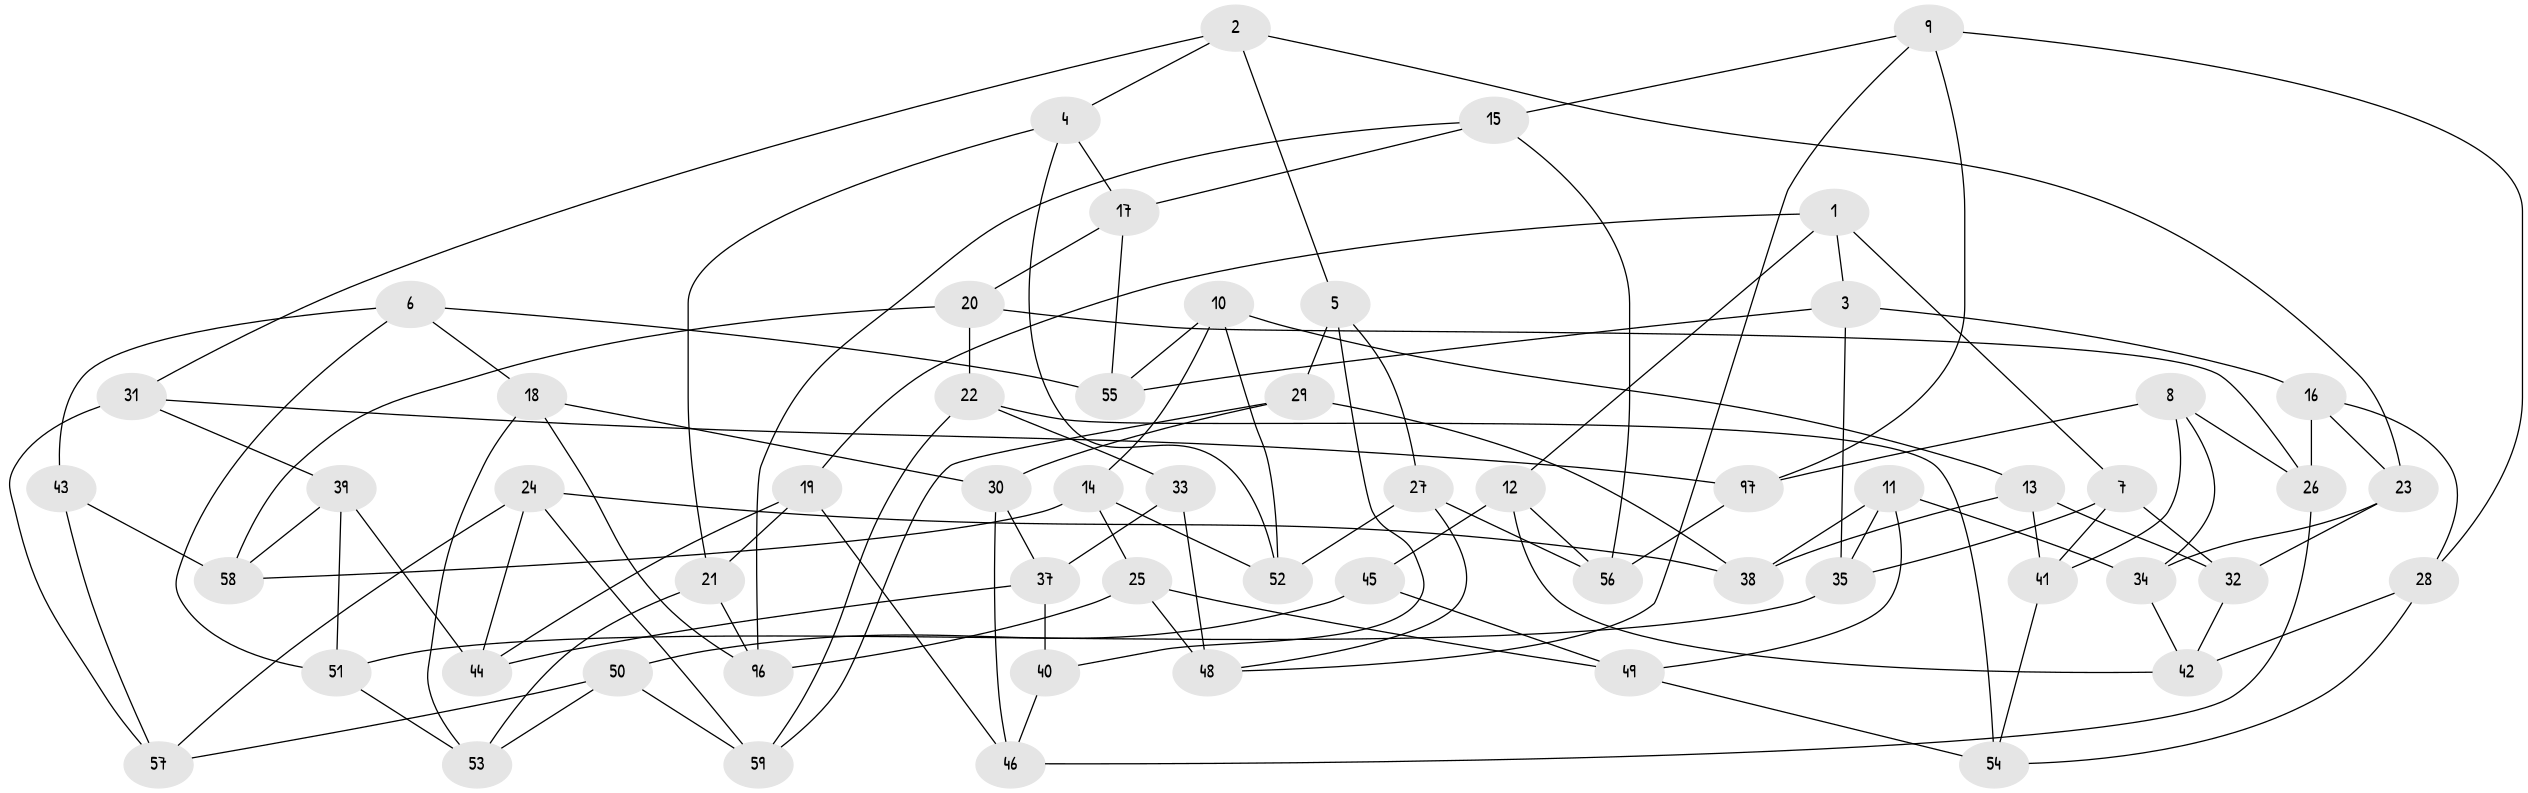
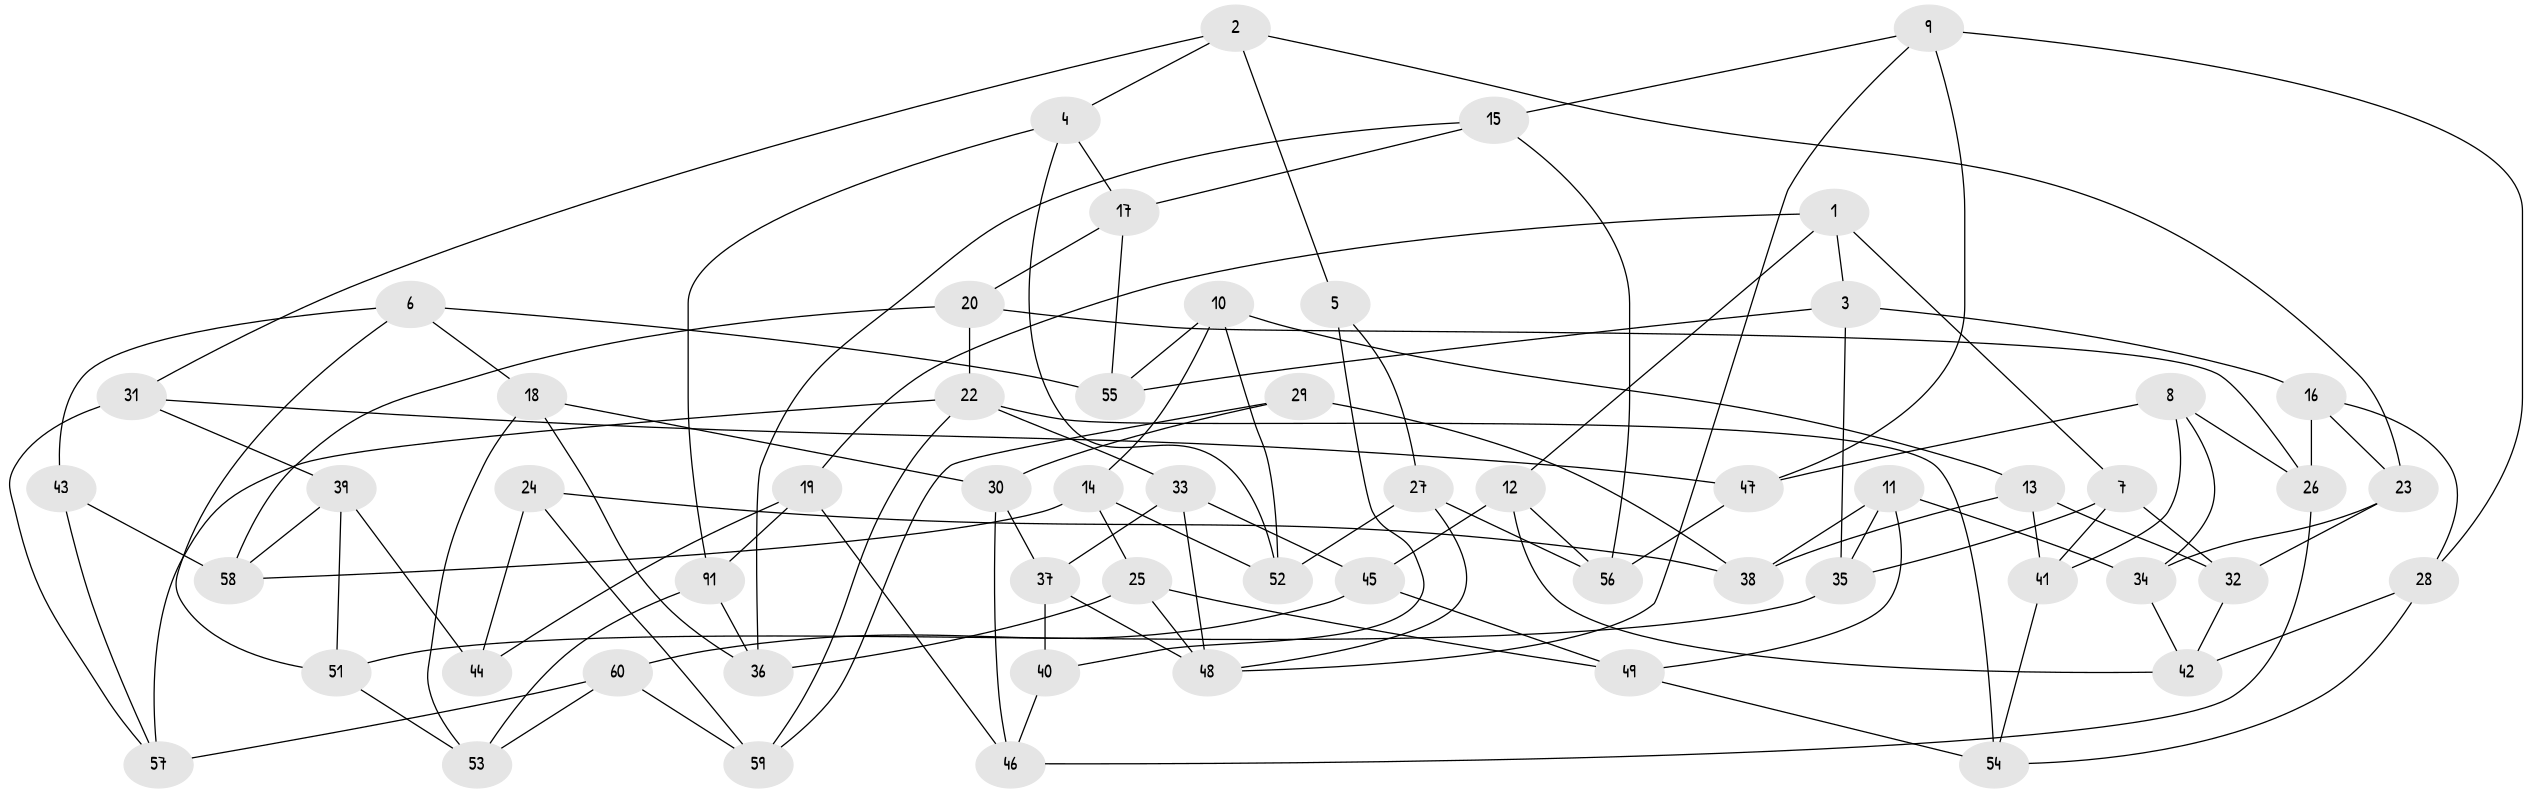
(1318, 351) -> none
(1749, 489) -> (1749, 489)
none -> (1285, 539)
(710, 581) -> (710, 581)
(772, 617) -> (1126, 627)
(327, 623) -> (446, 441)
(618, 673) -> (618, 673)
(759, 673) -> (759, 673)
